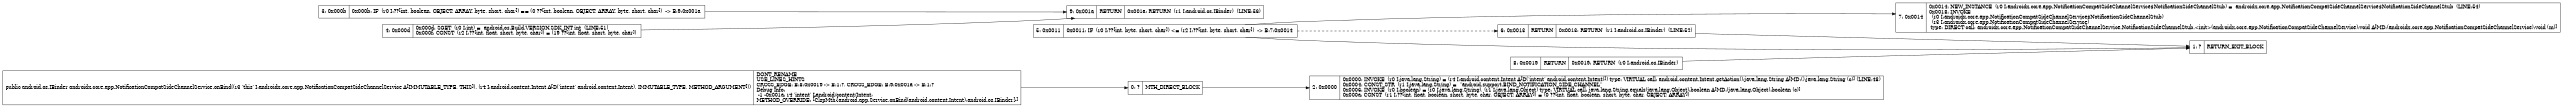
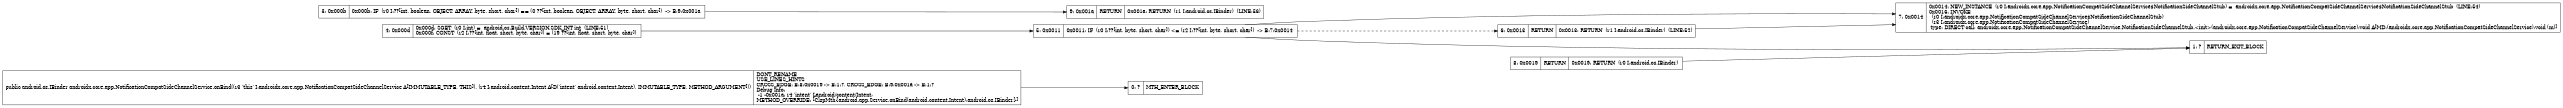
(1951, 12) -> (1951, 12)
(856, 26) -> (835, 31)
(1941, 40) -> (1794, 27)
(1172, 88) -> (1172, 88)
(1596, 88) -> none
